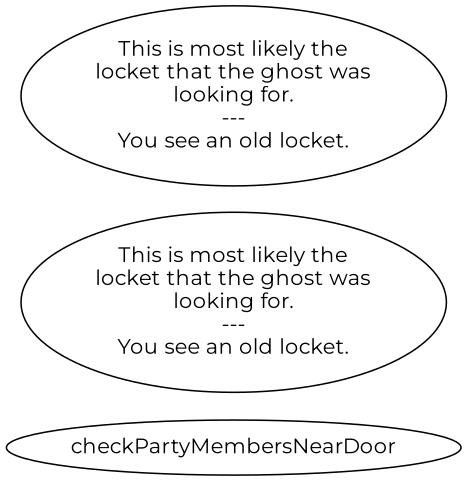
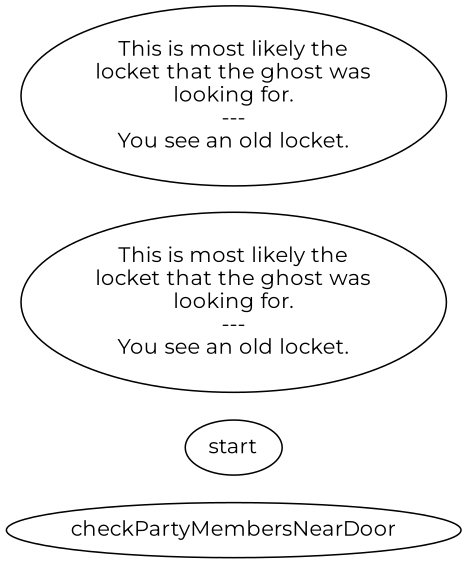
none -> (234, 448)
